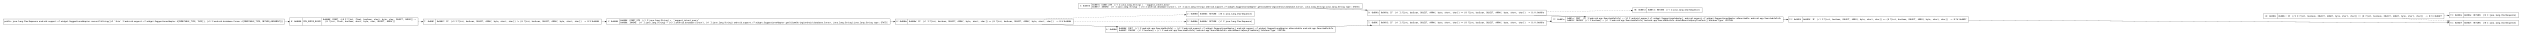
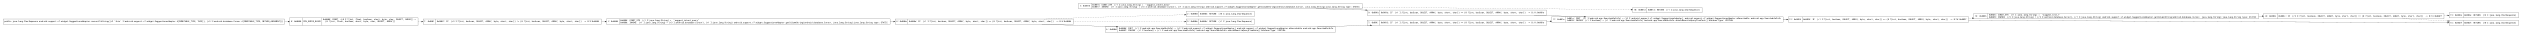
(1589, 11) -> (1497, 8)
none -> (2116, 16)
